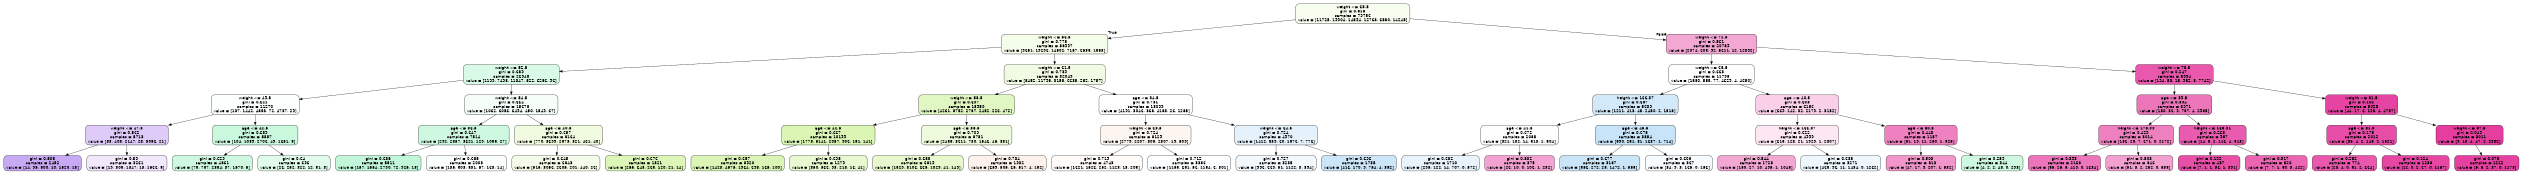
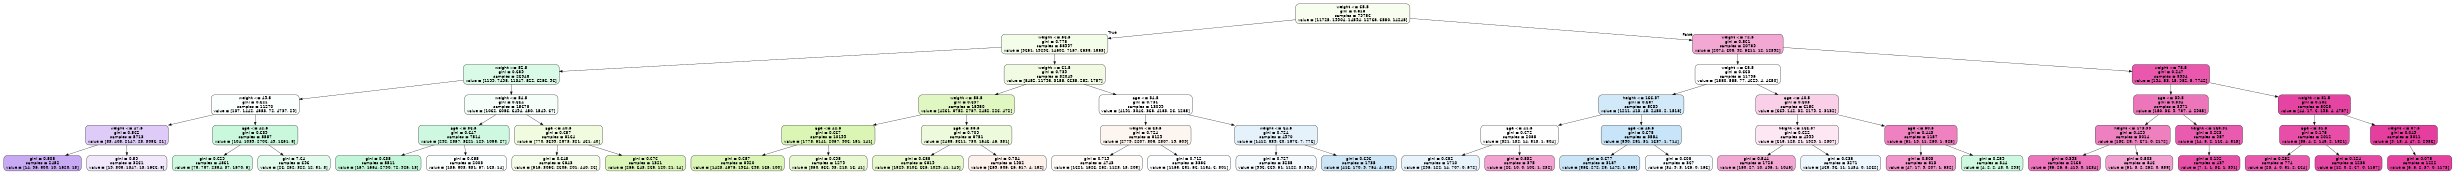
(294, 163) -> (294, 163)
(2276, 163) -> none
